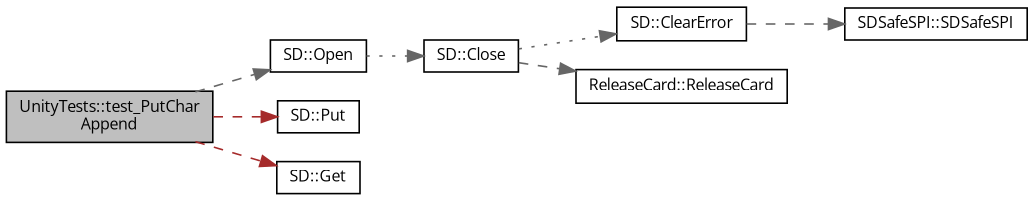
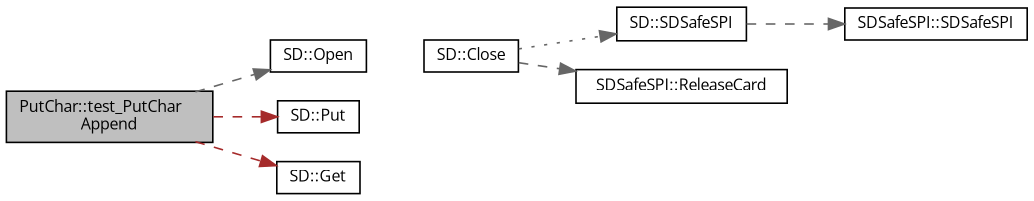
(682, 24) -> (682, 24)
(387, 56) -> none
(682, 86) -> (682, 86)
(110, 117) -> (110, 117)
